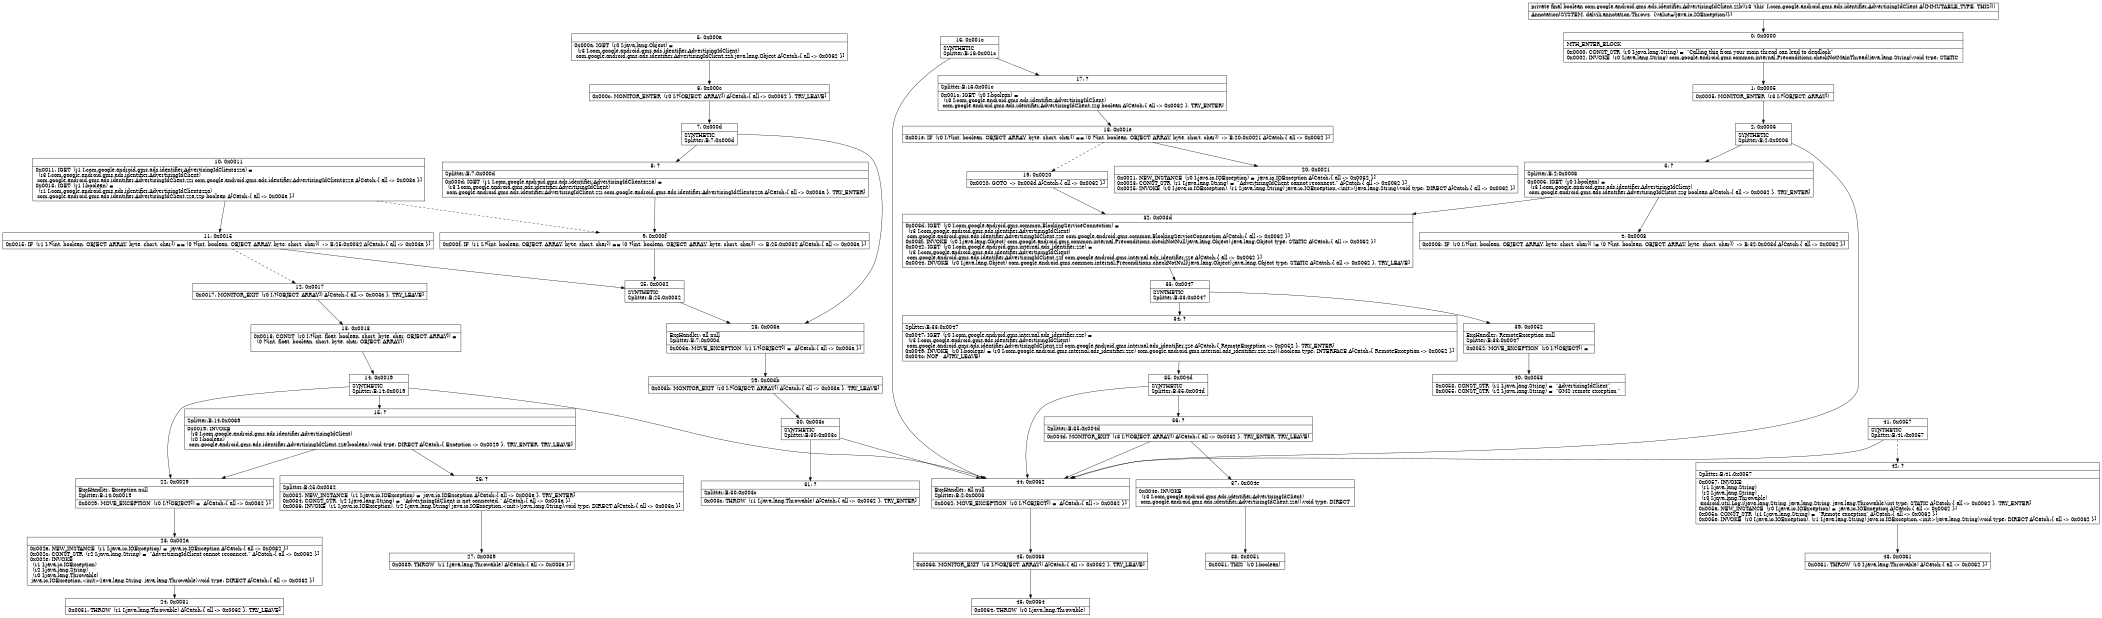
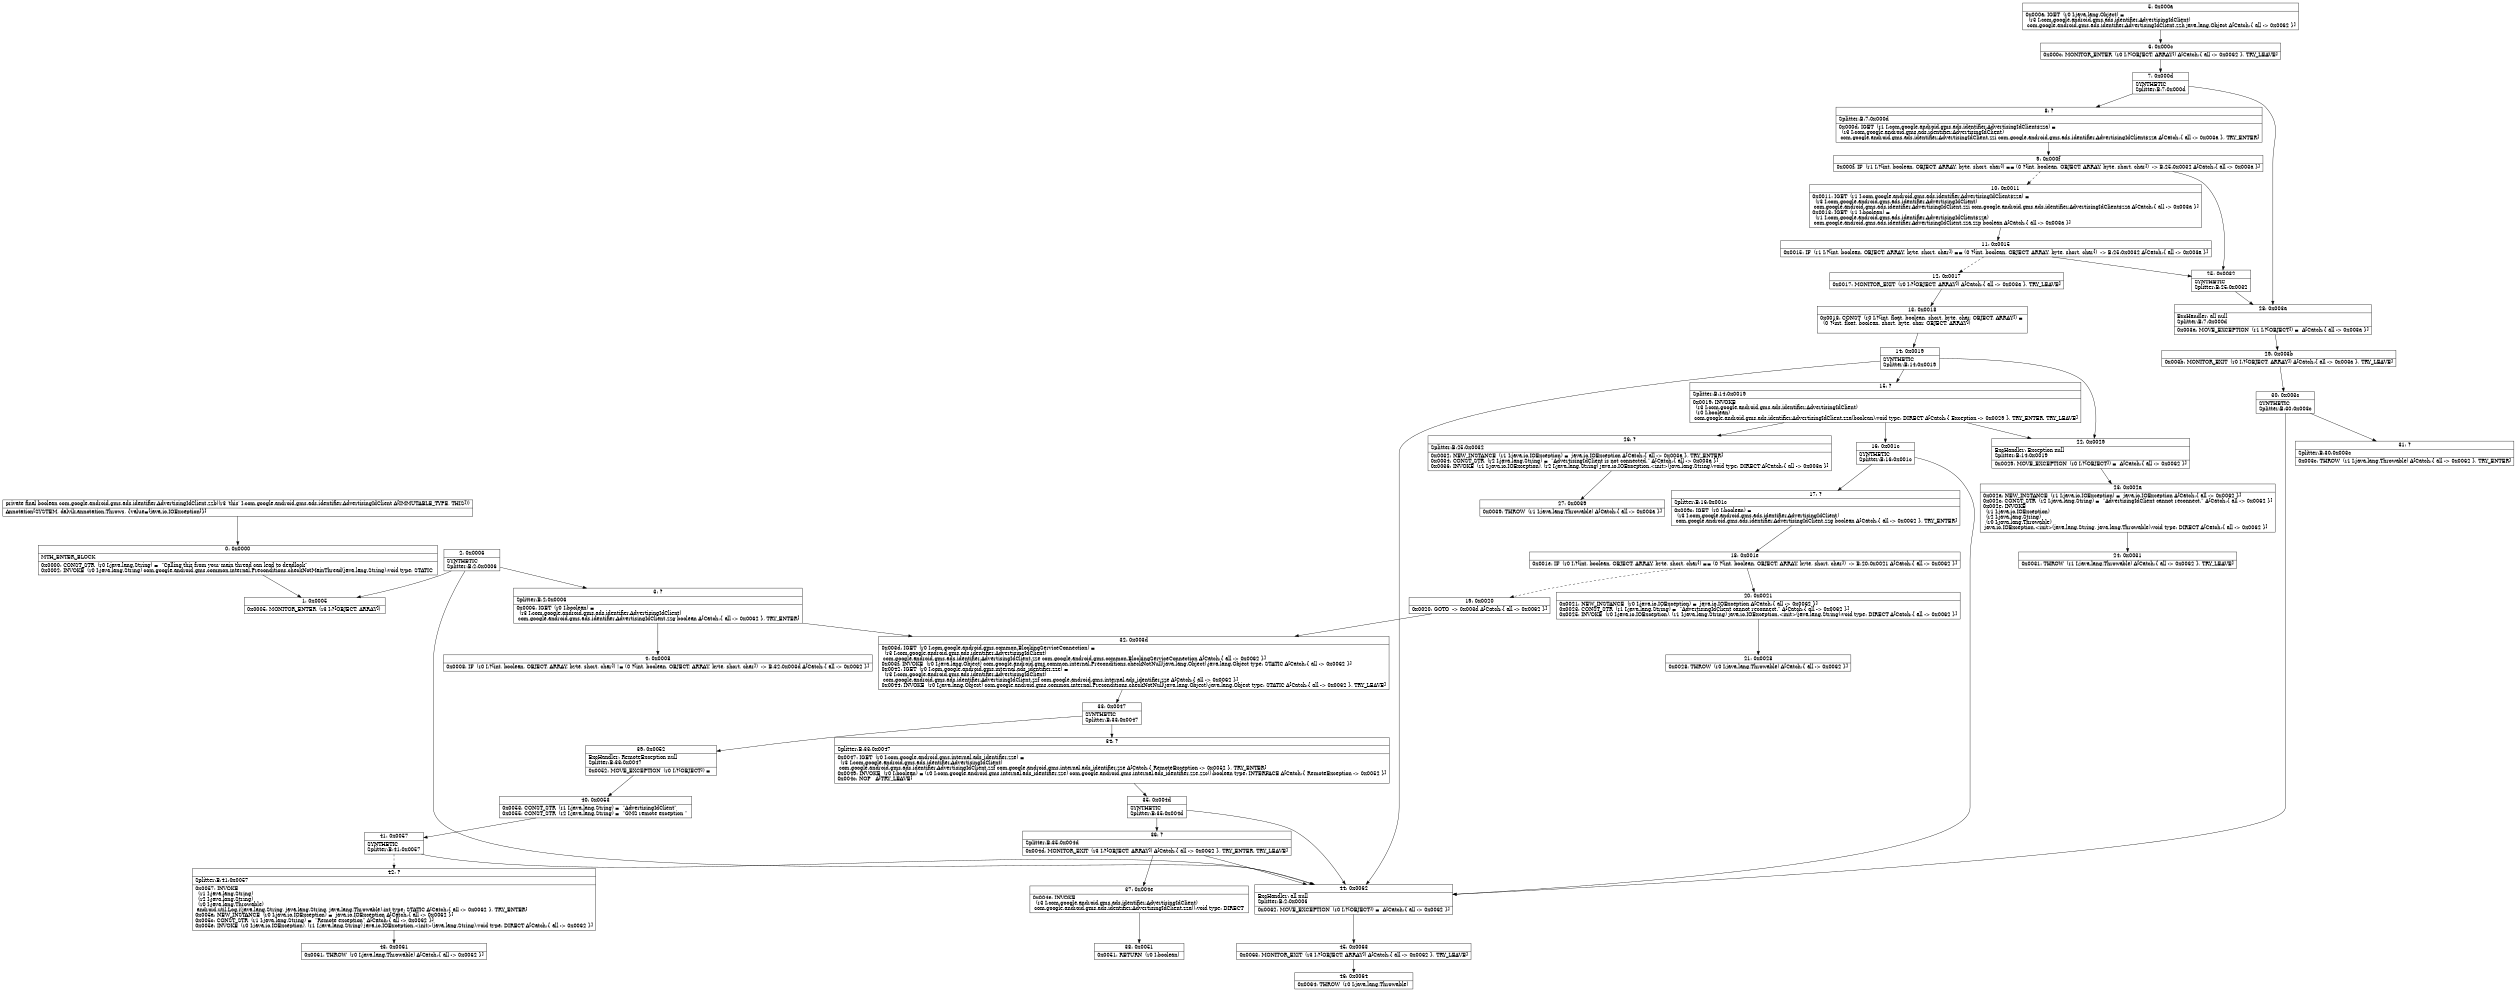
(980, 95) -> (1714, 511)
(1763, 110) -> (406, 586)
(486, 217) -> (2035, 177)
(214, 421) -> (1719, 394)
none -> (1885, 431)
(1245, 565) -> (1139, 955)
none -> (1758, 663)
none -> (482, 828)
